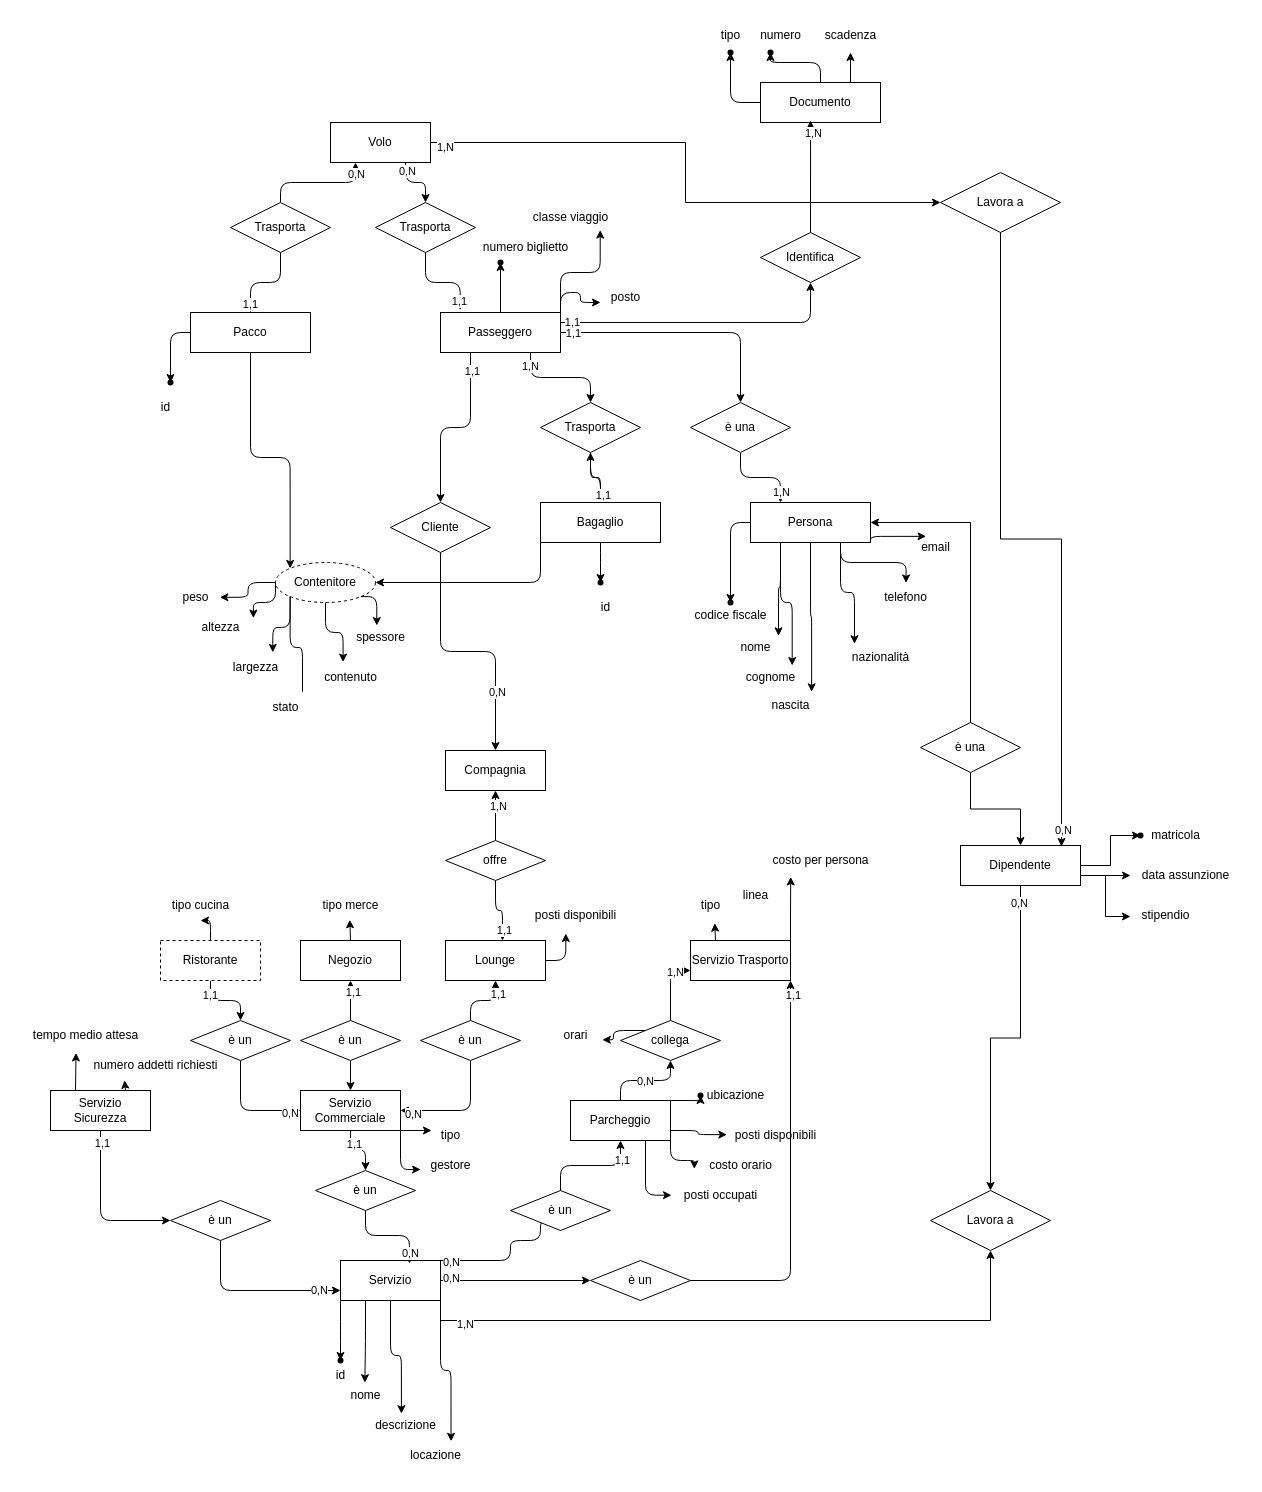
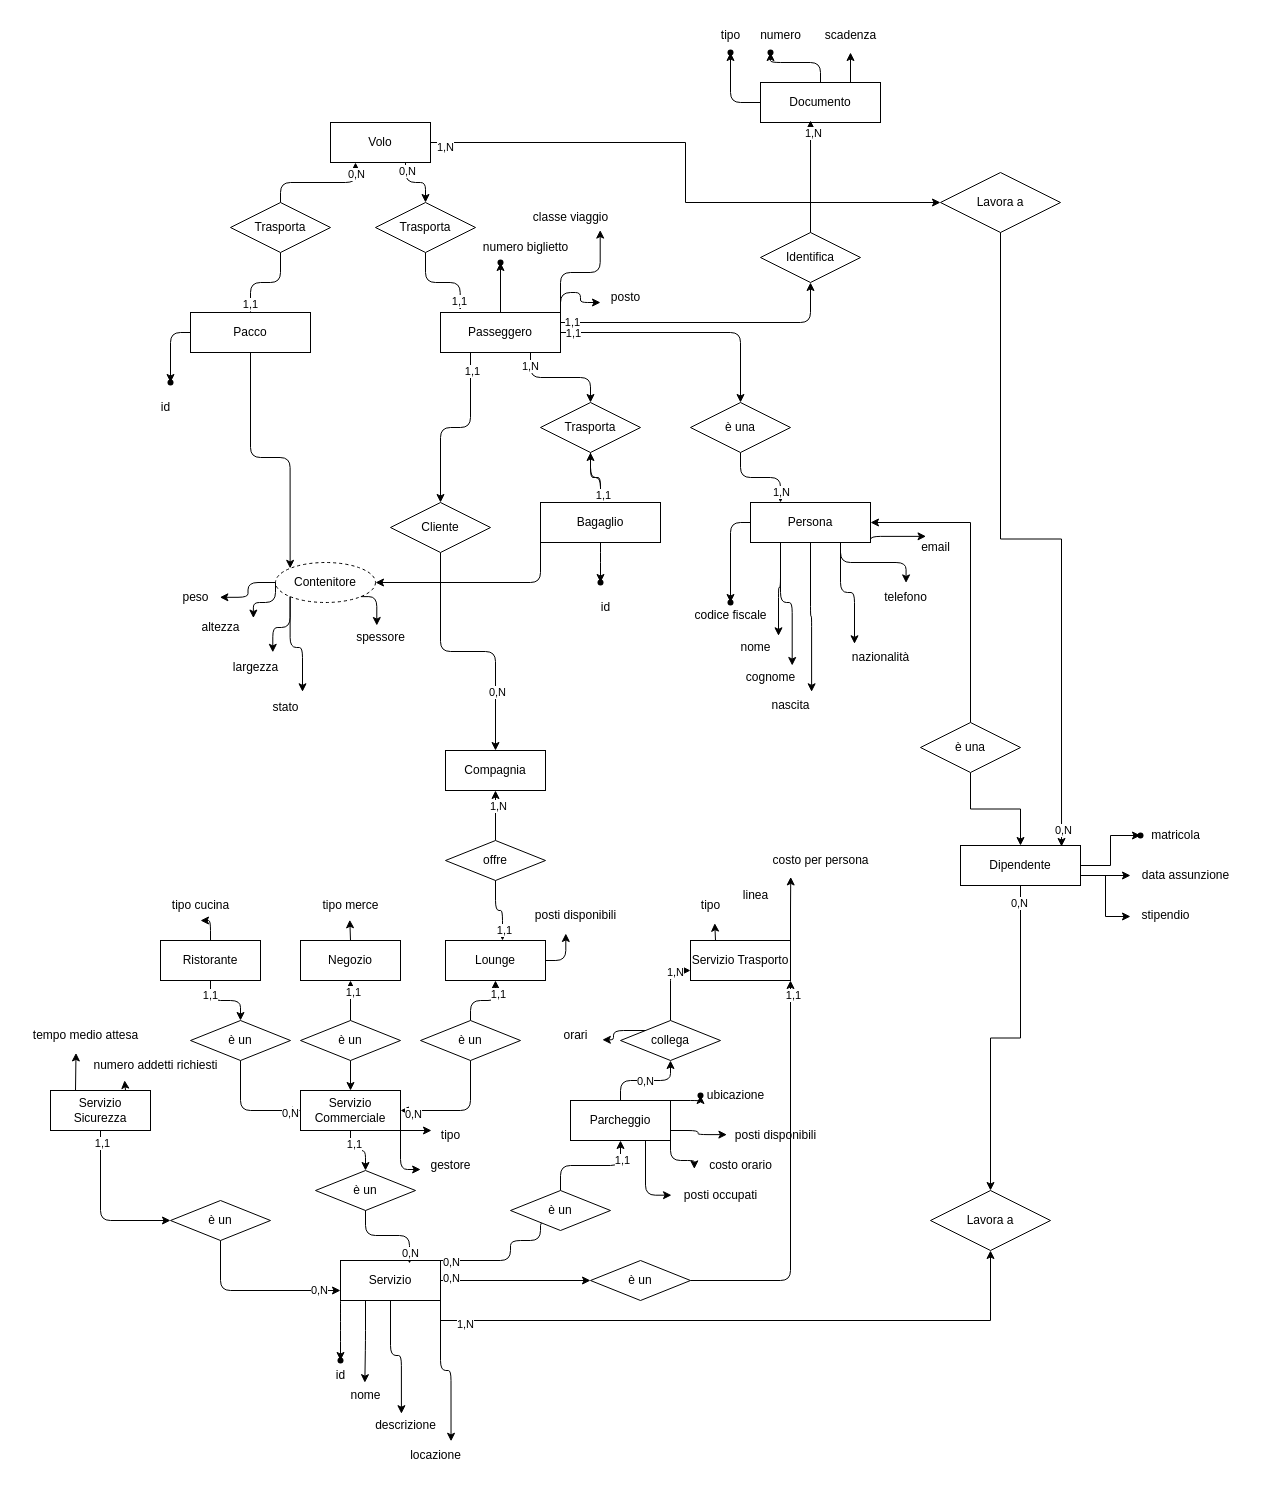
(331, 632) -> none
(351, 678) -> none
(303, 687) -> (303, 683)
(211, 961) -> (211, 961)
